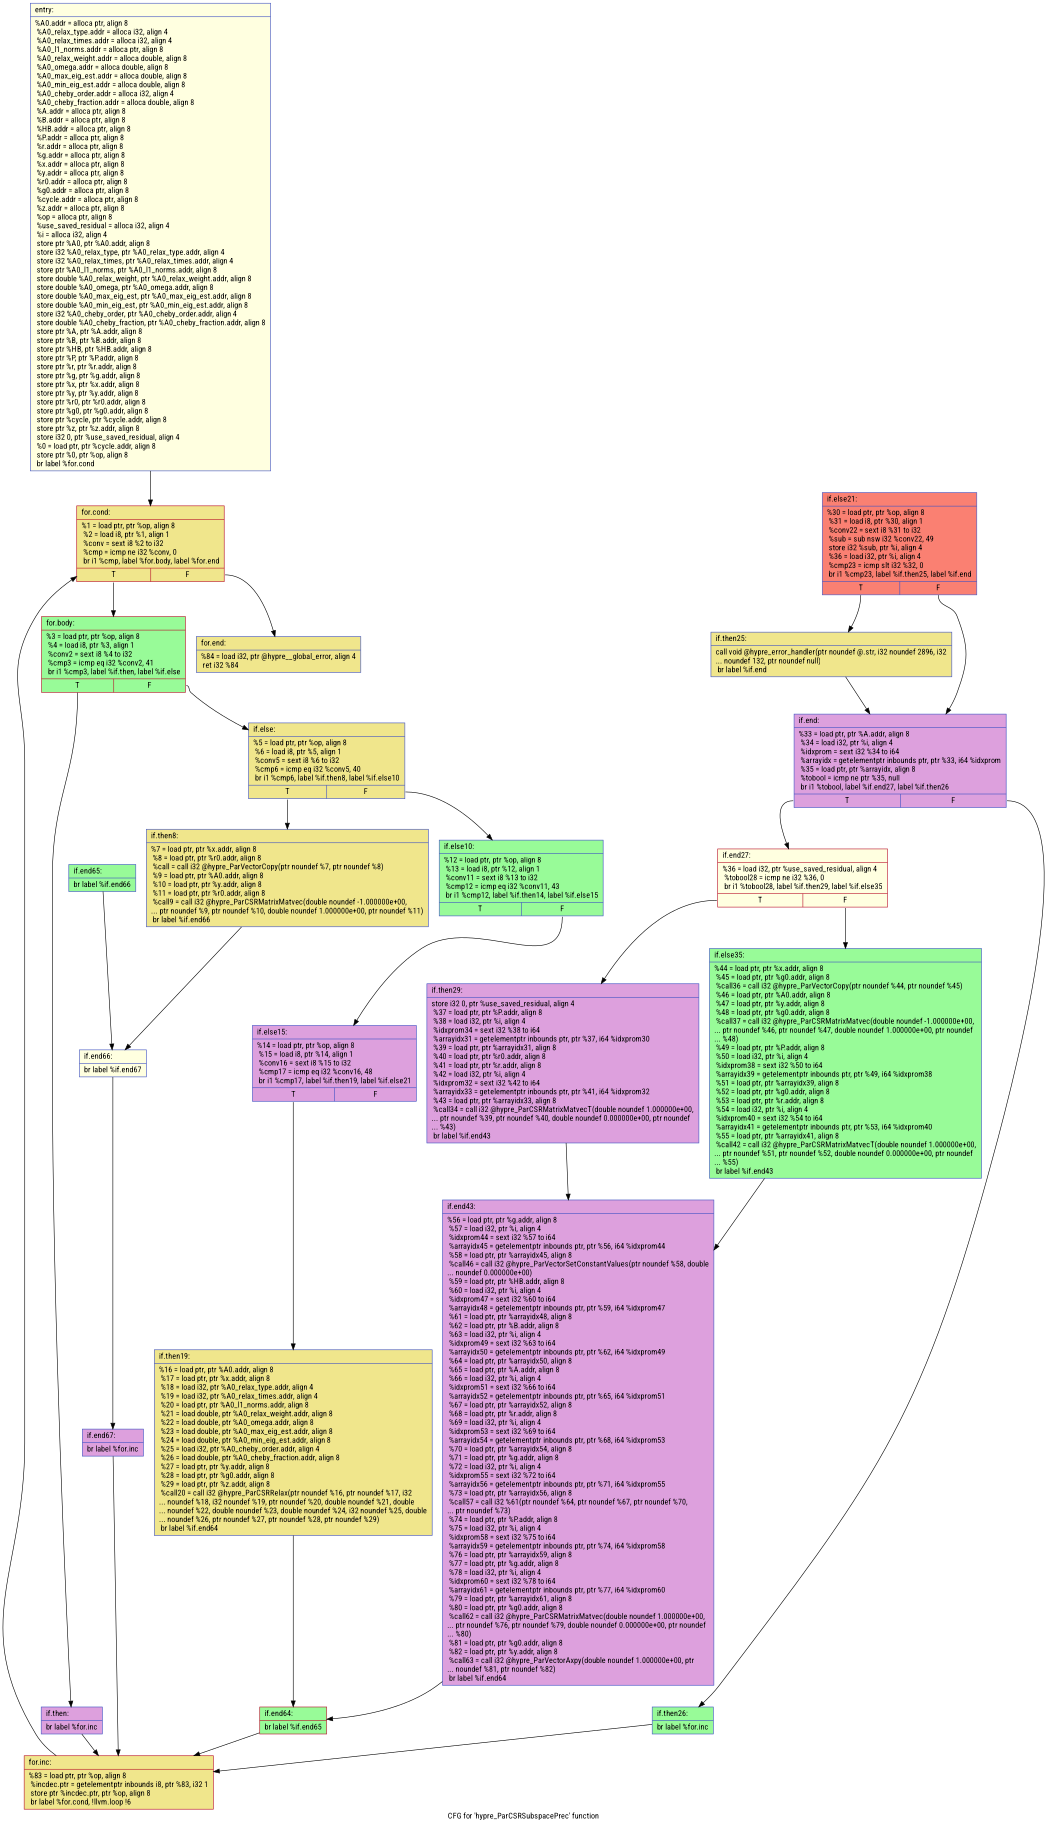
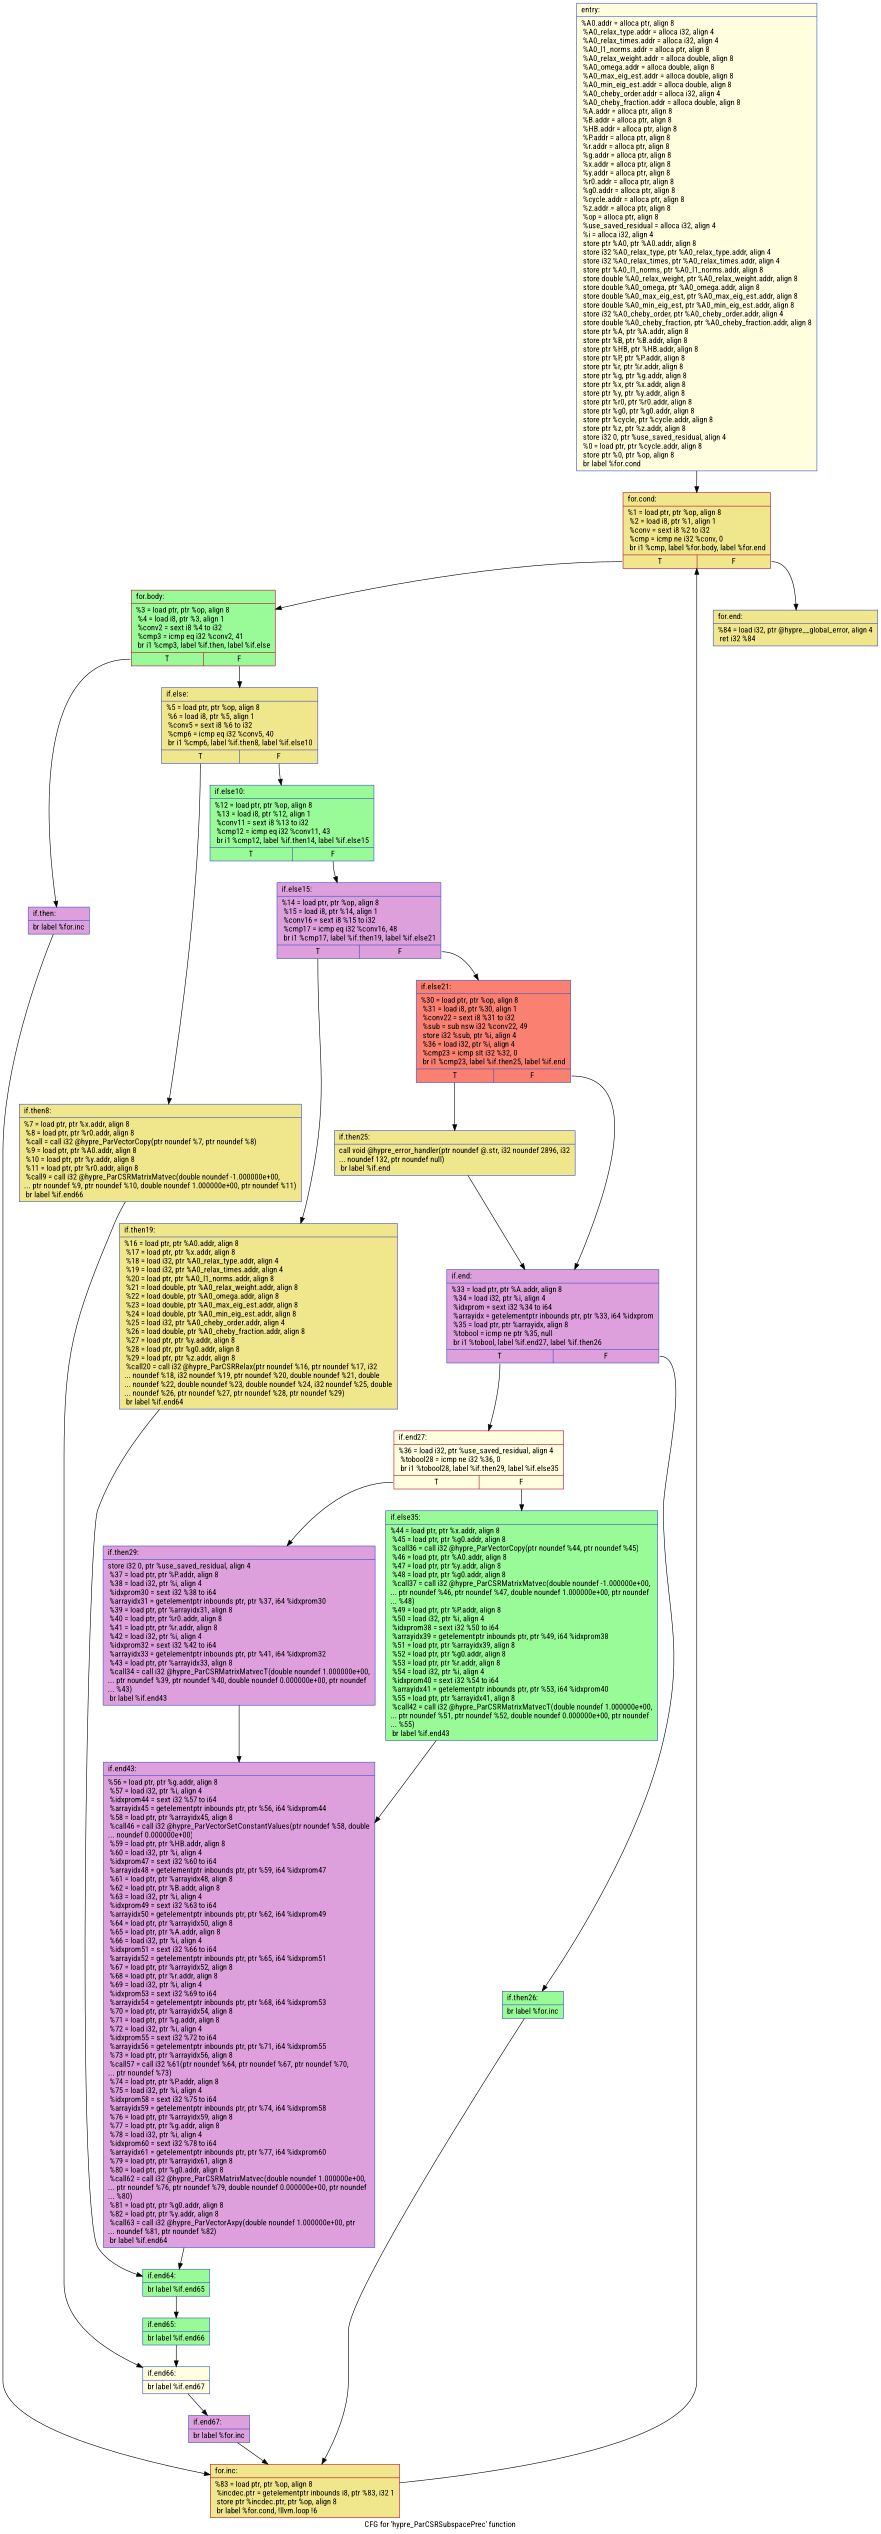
none -> (462, 959)
(486, 1030) -> (162, 1592)
(293, 1720) -> (176, 2283)
(230, 1743) -> (176, 2304)
